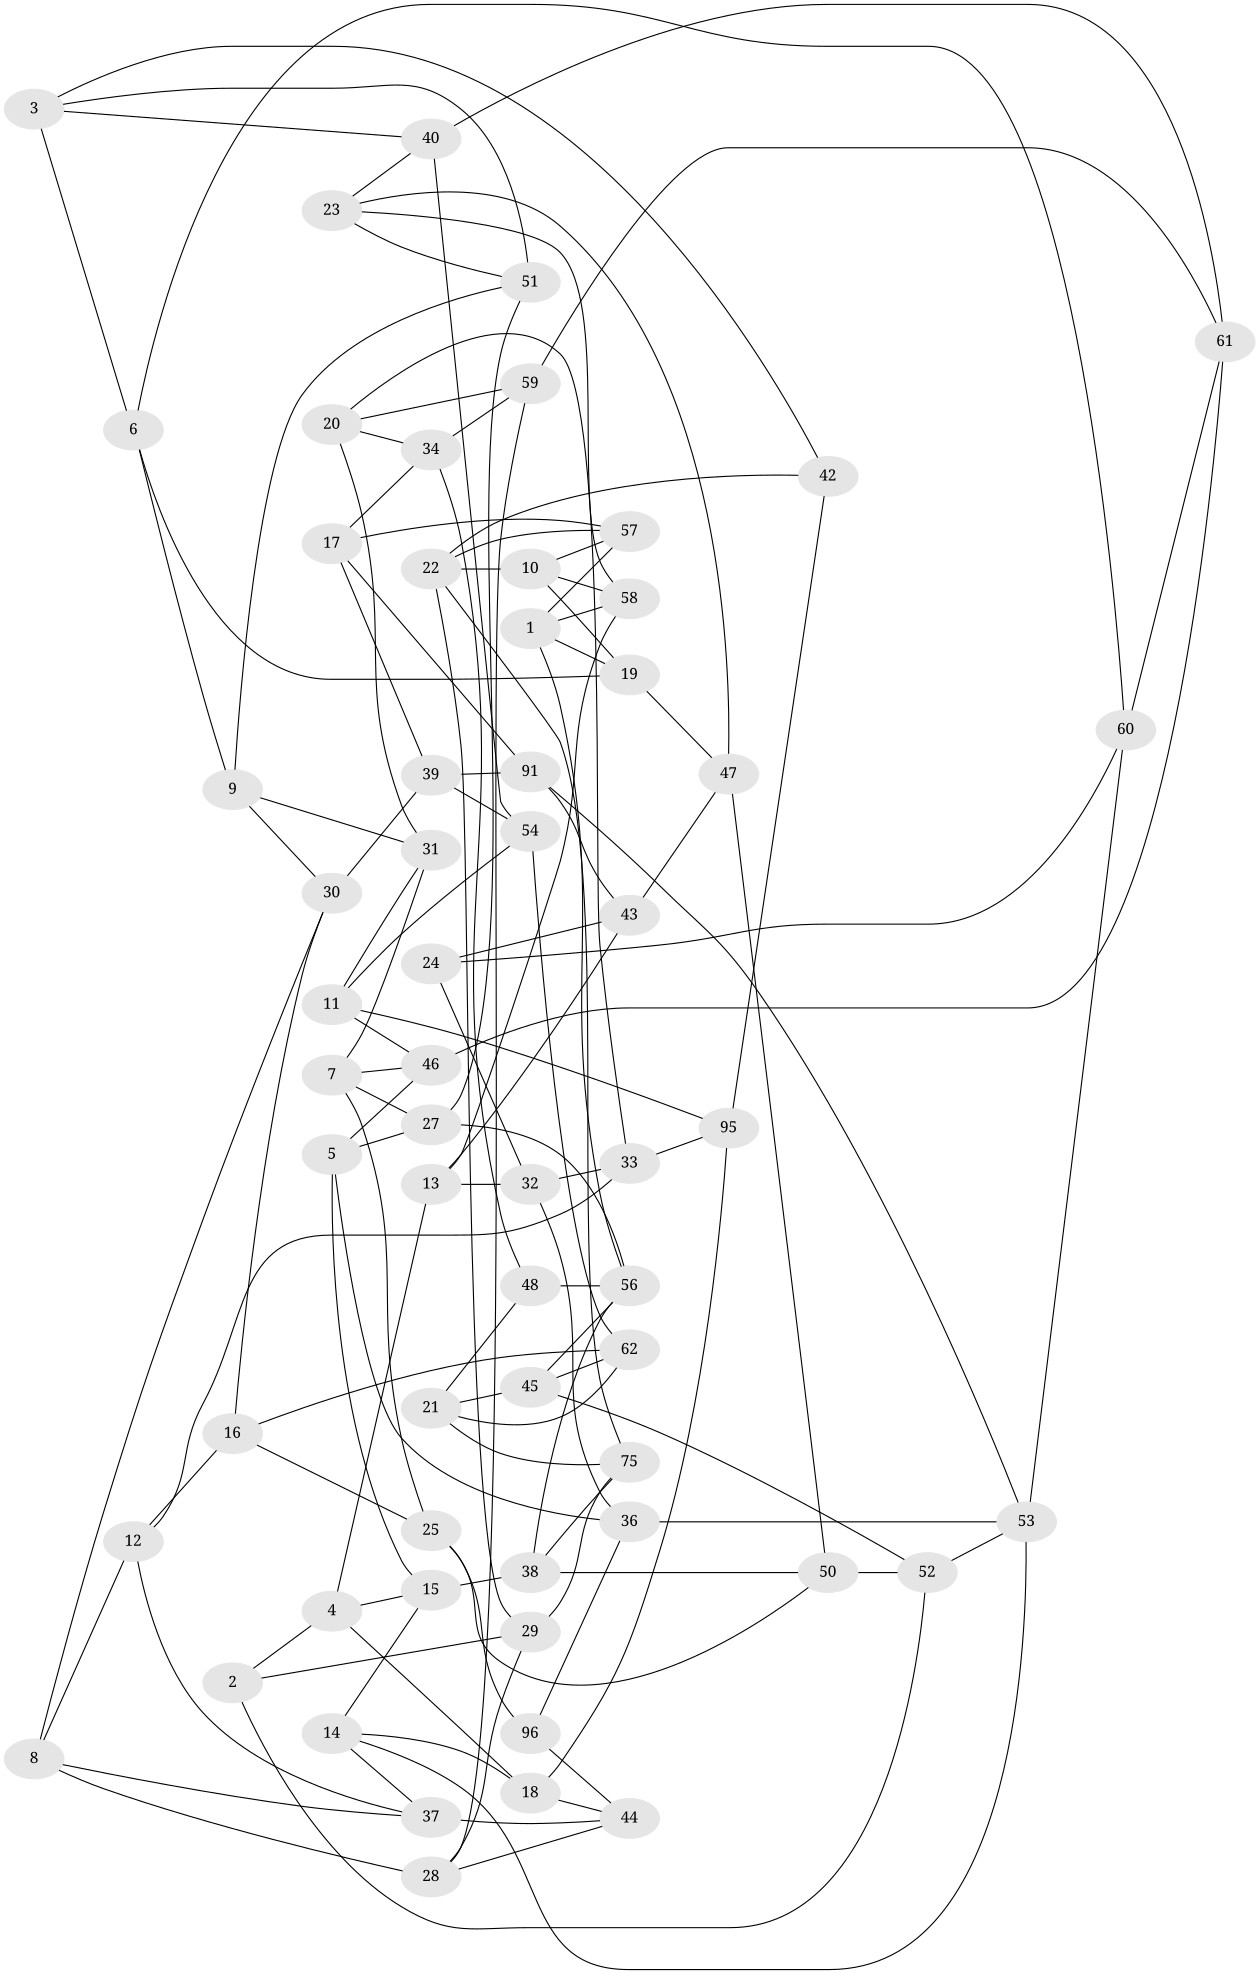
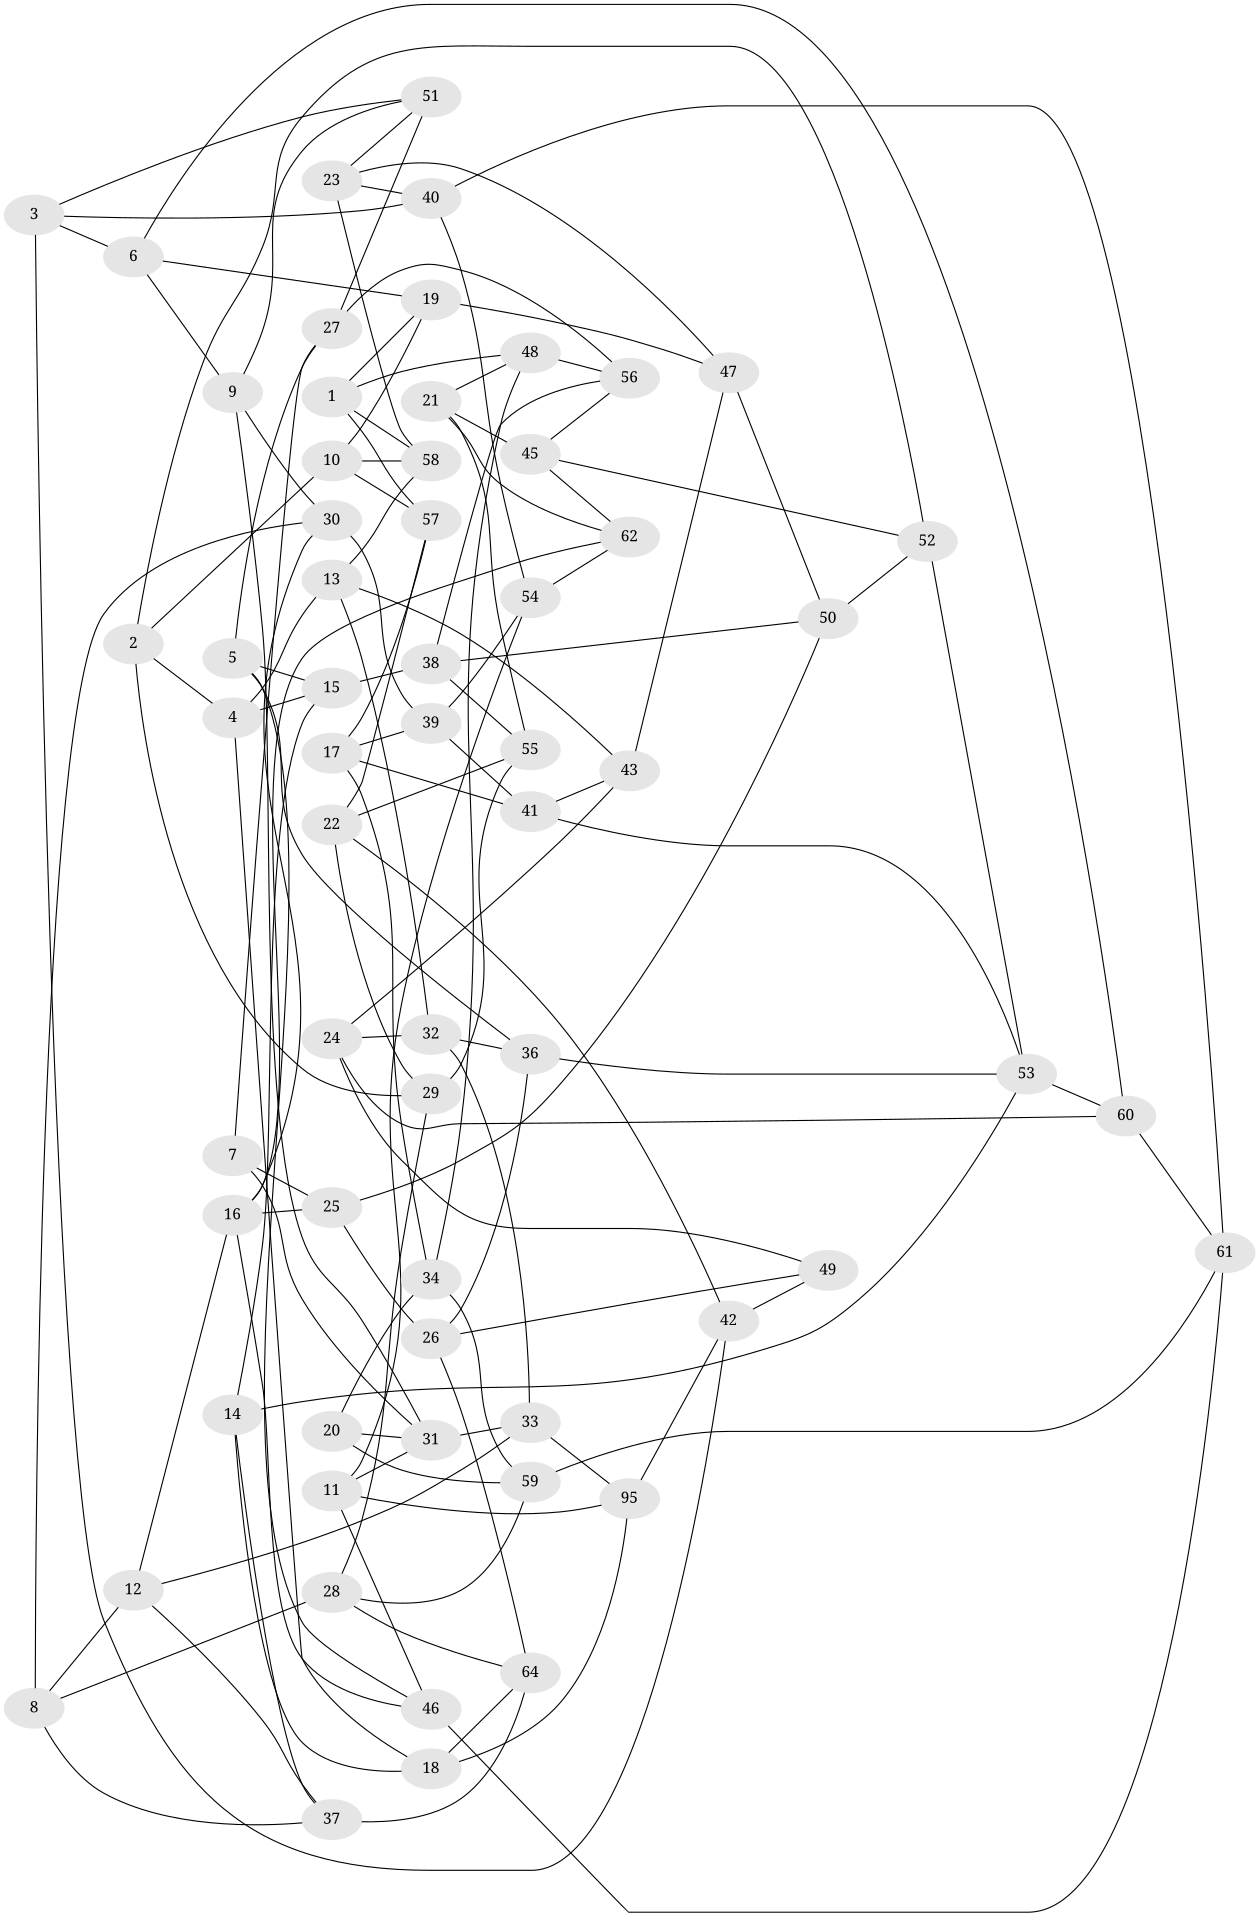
(481, 569) -> (233, 553)
(593, 579) -> (481, 1431)
(530, 772) -> (530, 812)
(582, 957) -> (428, 366)
(382, 1070) -> (276, 1572)
none -> (828, 1270)
(630, 1462) -> (530, 750)
(530, 1734) -> (431, 1339)
(630, 1818) -> (530, 1673)
